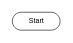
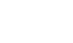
(36, 21) -> none
